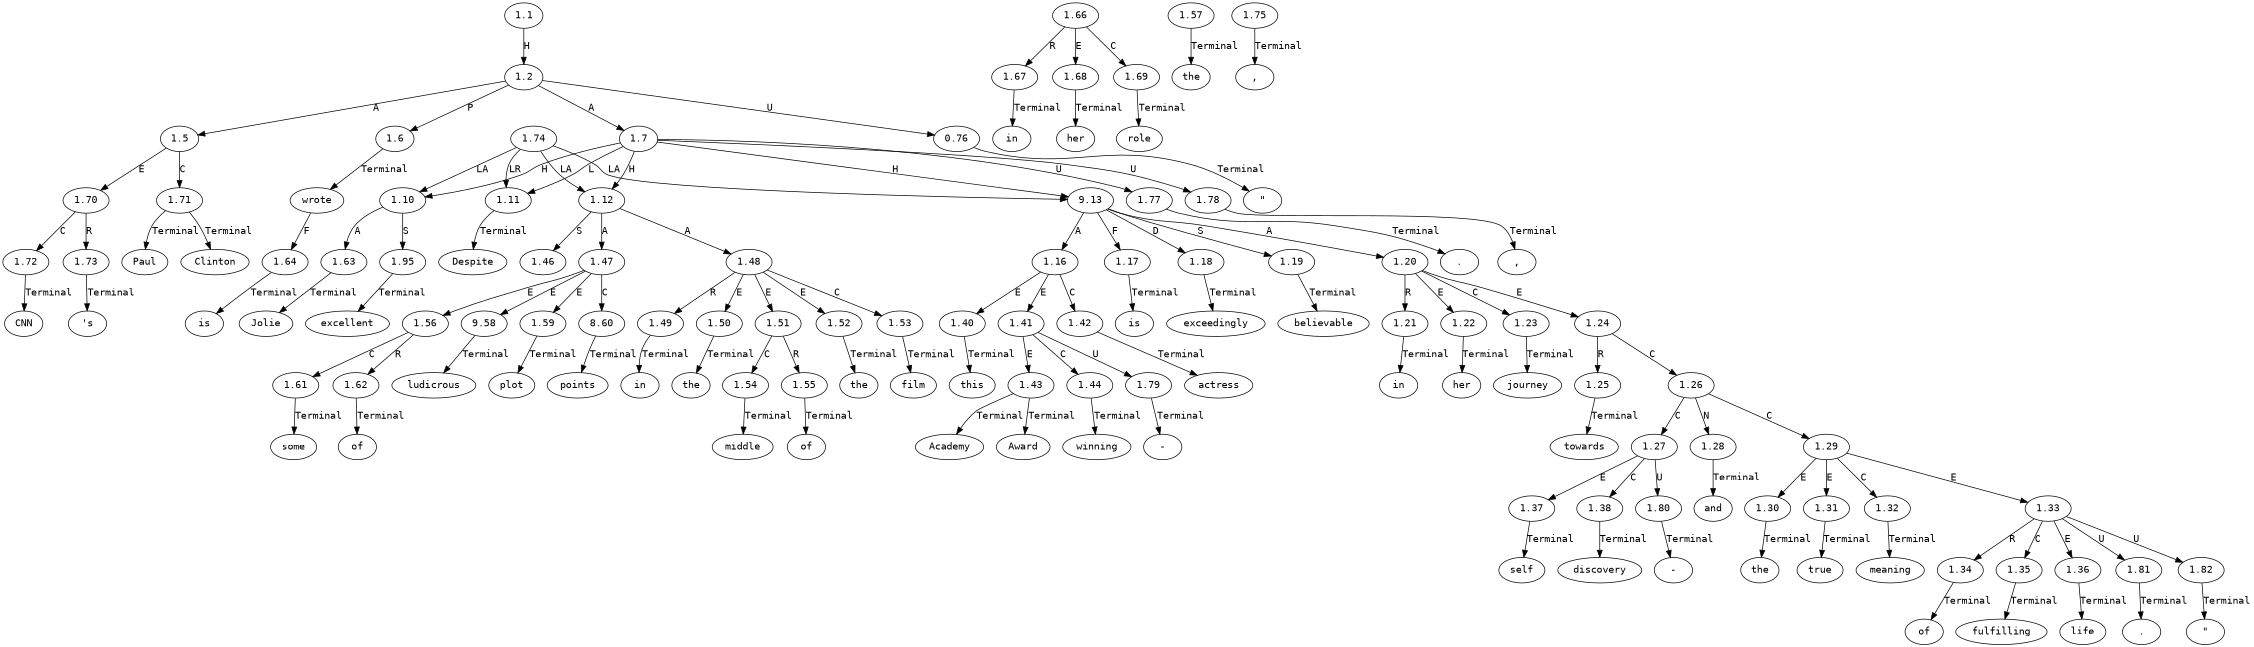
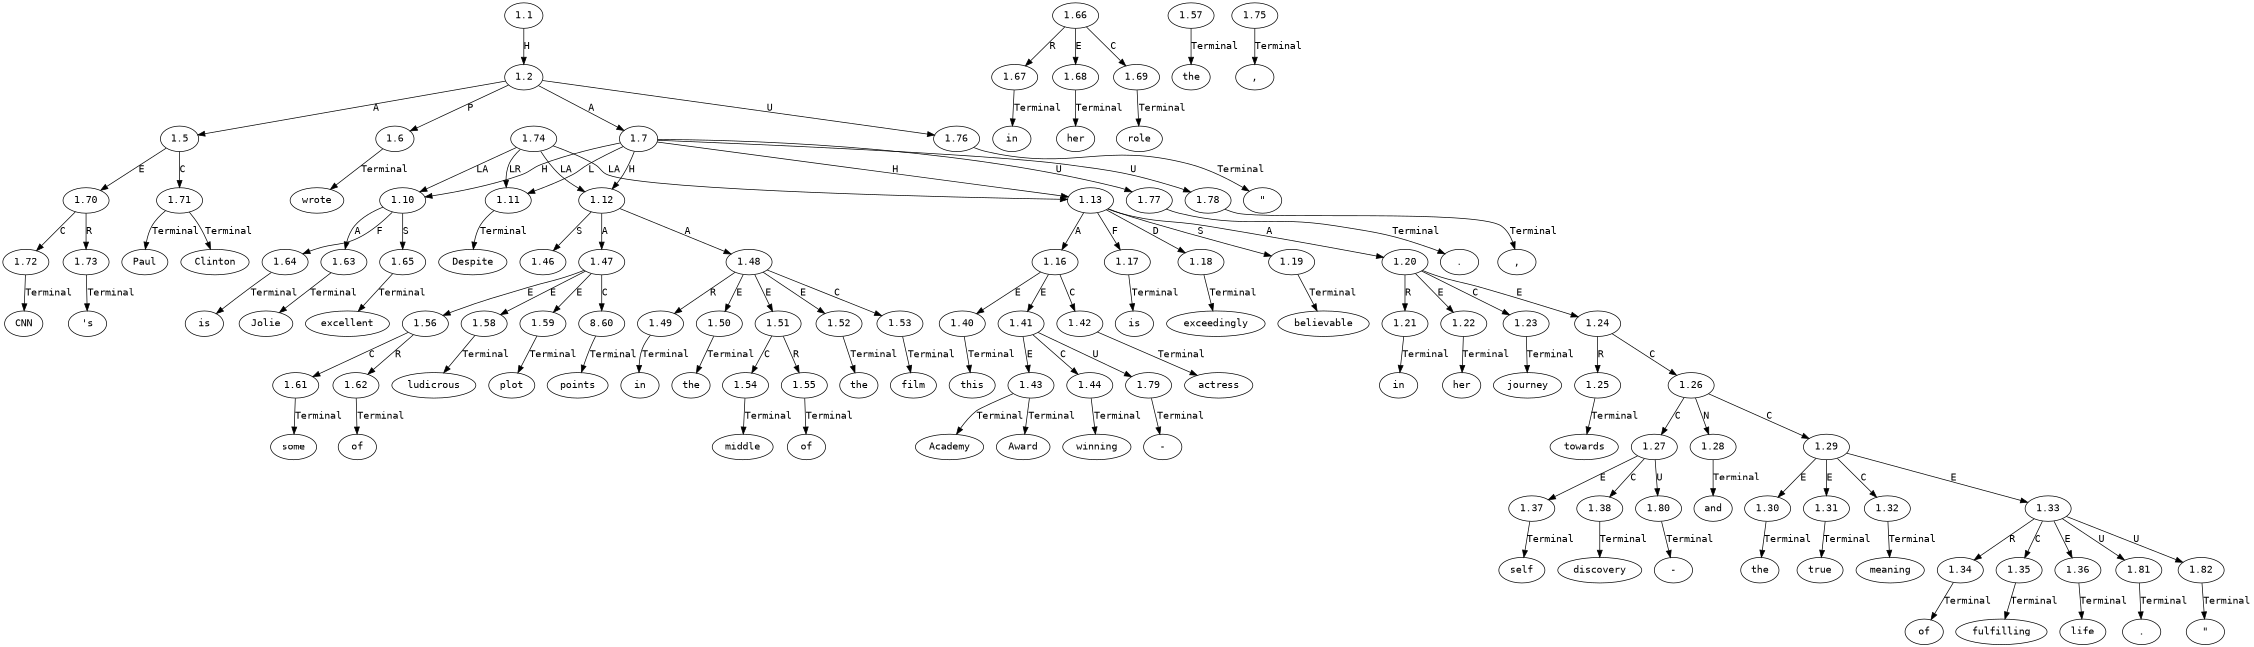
(957, 139) -> (957, 139)
(1090, 200) -> (1090, 200)
(303, 228) -> (355, 240)
(403, 262) -> (403, 262)
(484, 324) -> (484, 324)
